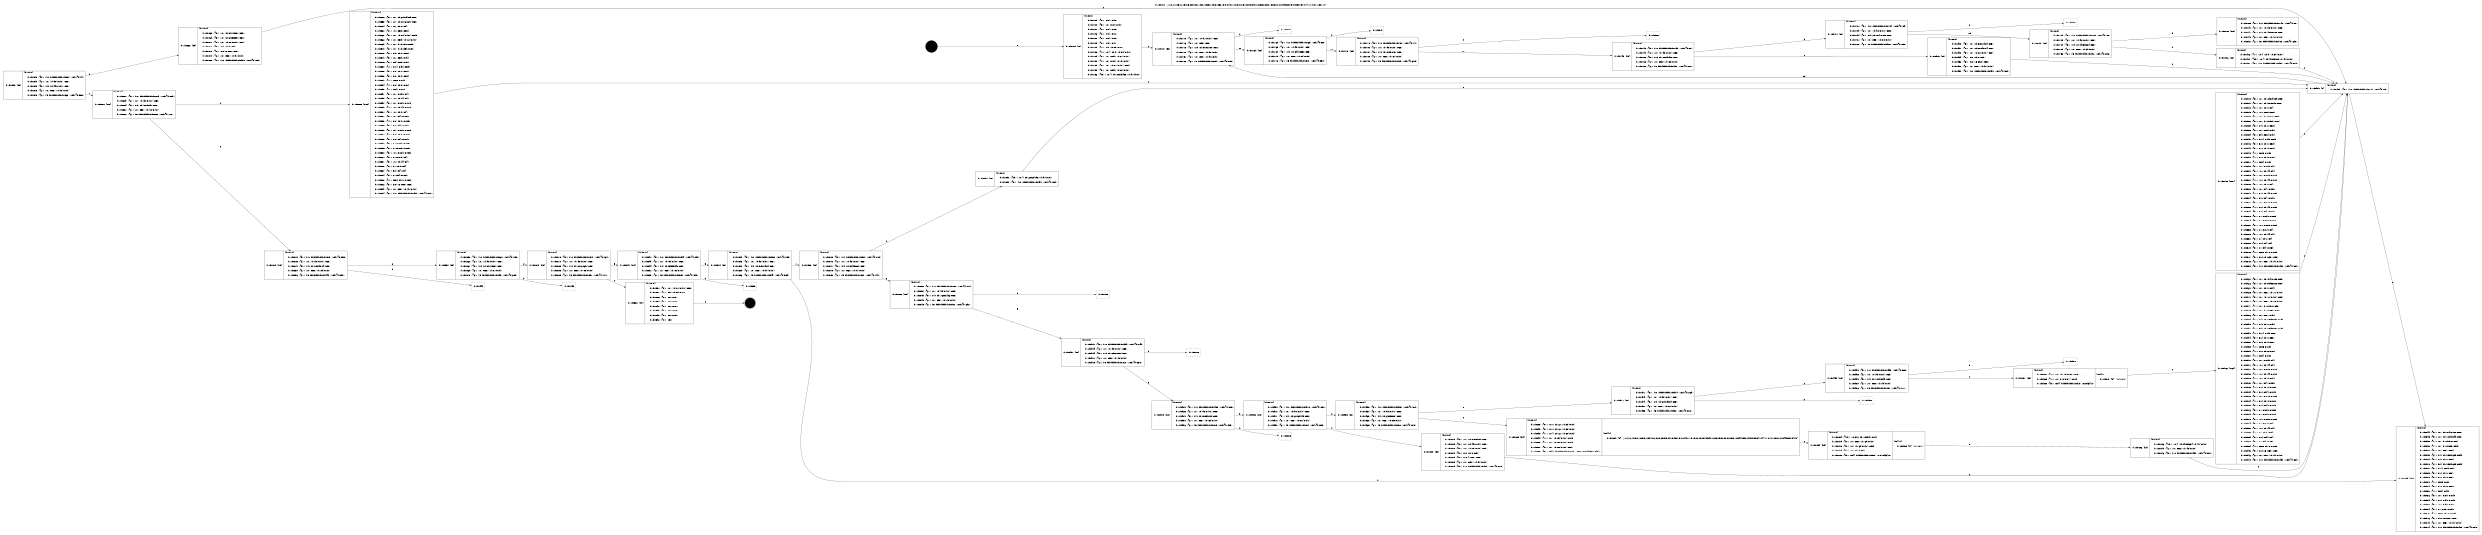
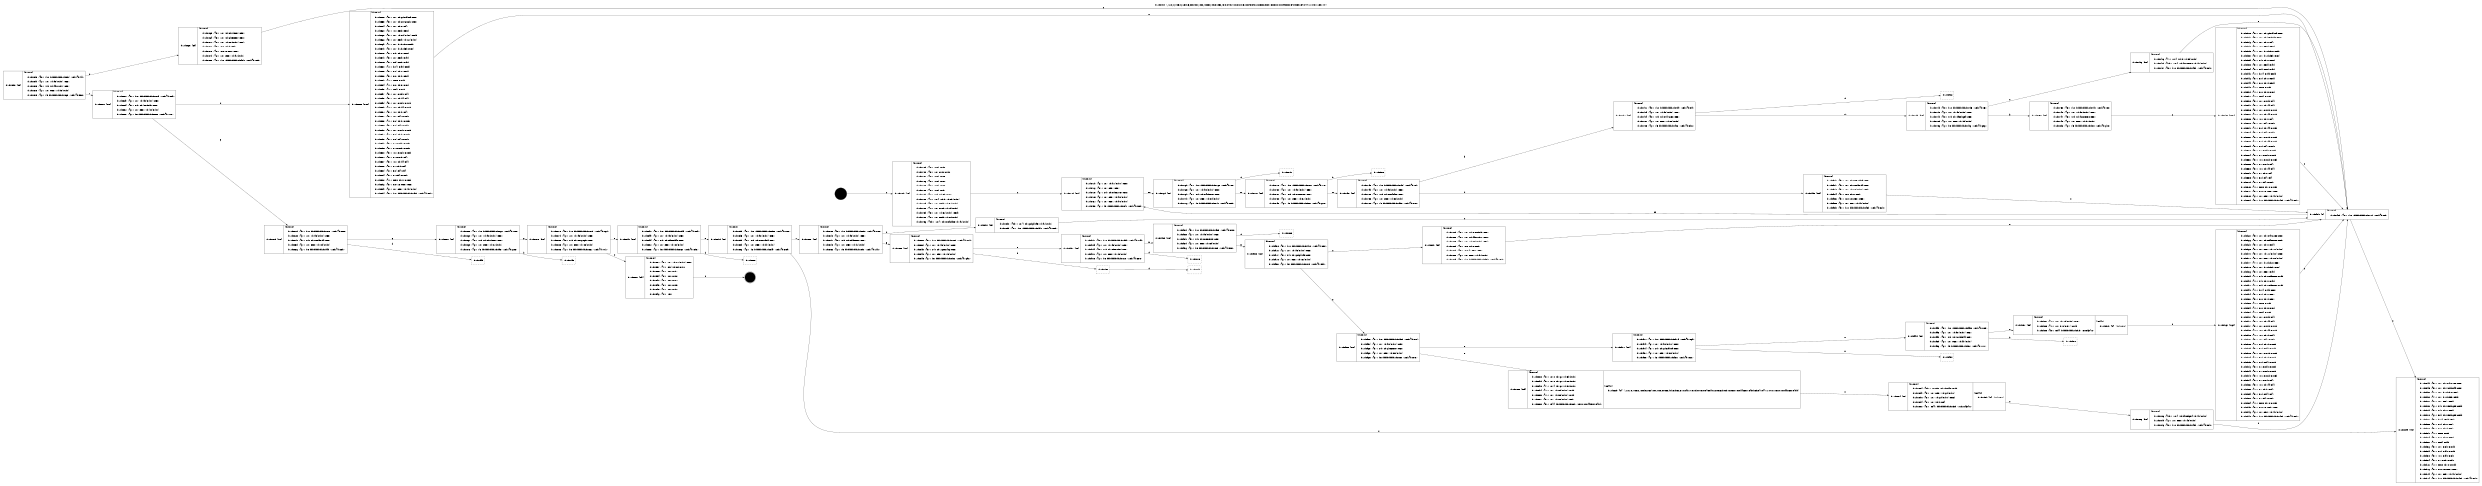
(1256, 33) -> (1148, 270)
none -> (2163, 116)
